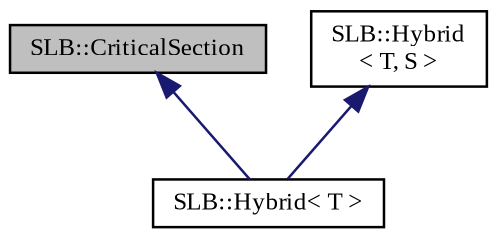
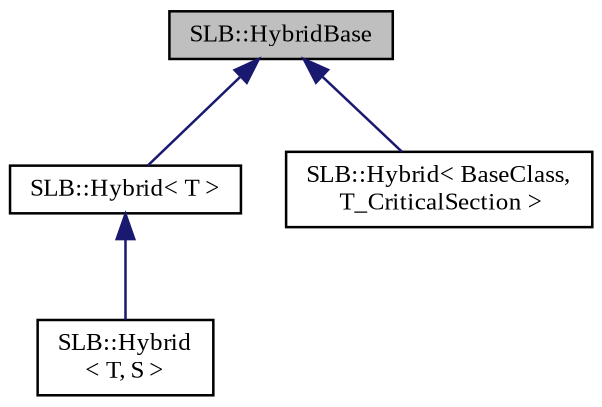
(138, 49) -> (281, 35)
(319, 143) -> (125, 280)
none -> (439, 189)
